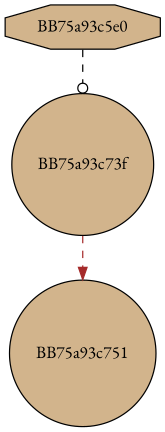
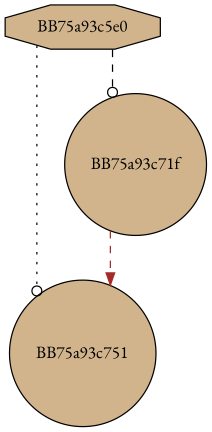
(83, 165) -> (136, 165)
none -> (37, 166)
